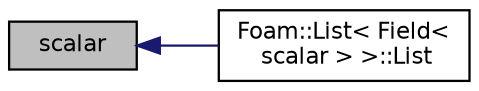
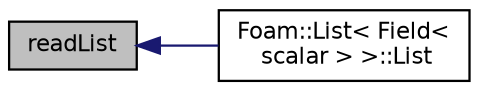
(73, 46) -> (73, 46)
